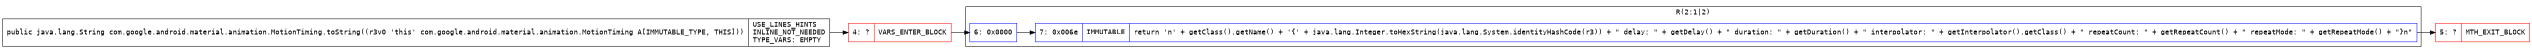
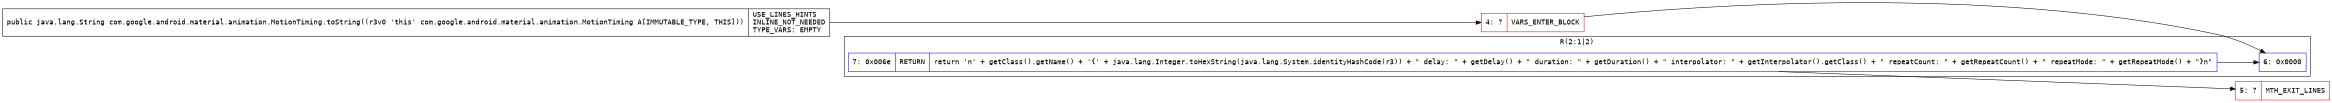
(1106, 32) -> (912, 62)
(2496, 32) -> (2296, 90)
(1023, 33) -> (2235, 62)
